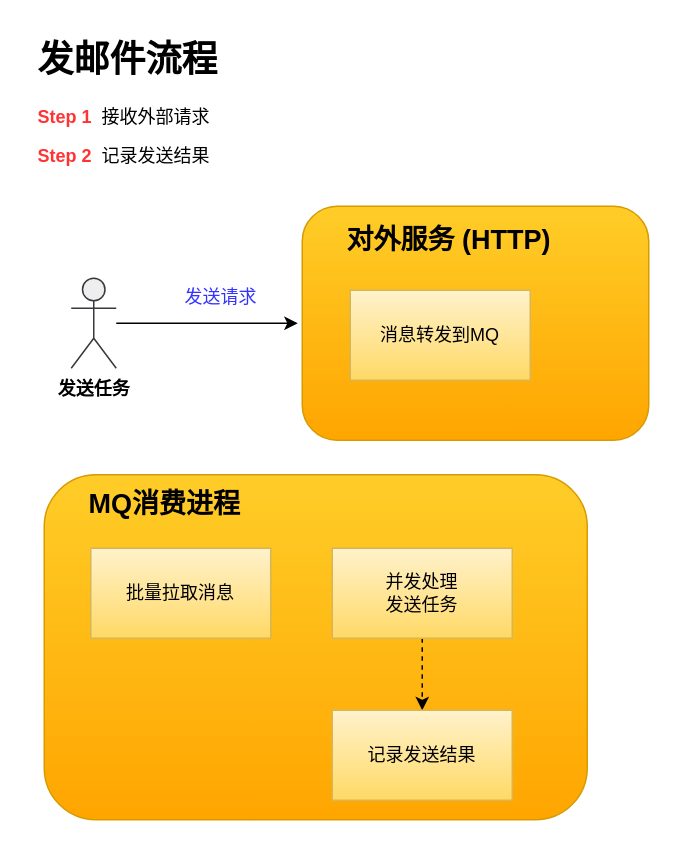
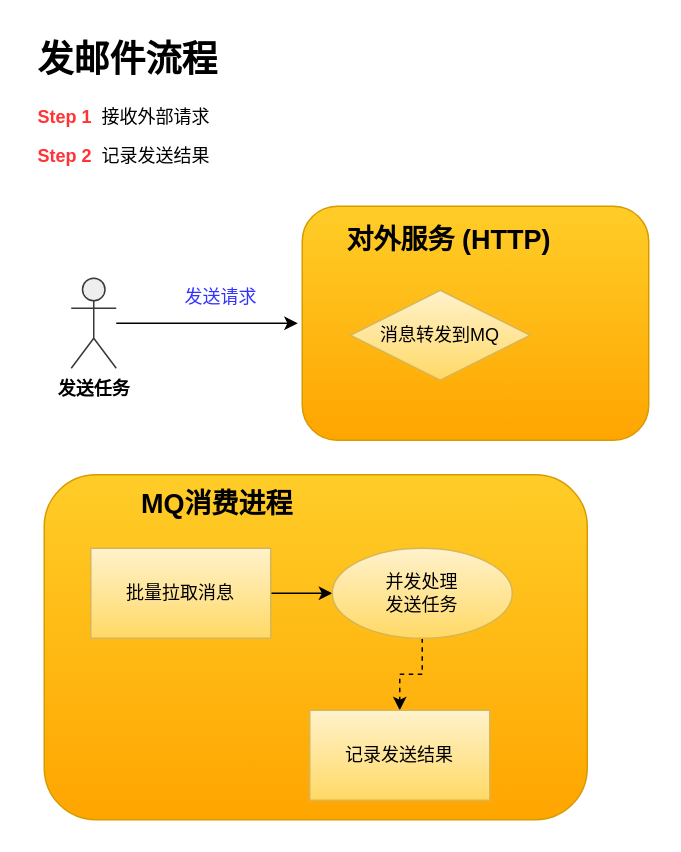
(440, 335) -> (440, 335)
(206, 505) -> (258, 505)
none -> (296, 593)
(422, 593) -> (422, 593)
(422, 755) -> (400, 755)
